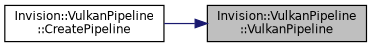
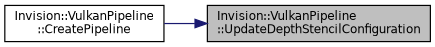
(287, 24) -> (319, 24)
